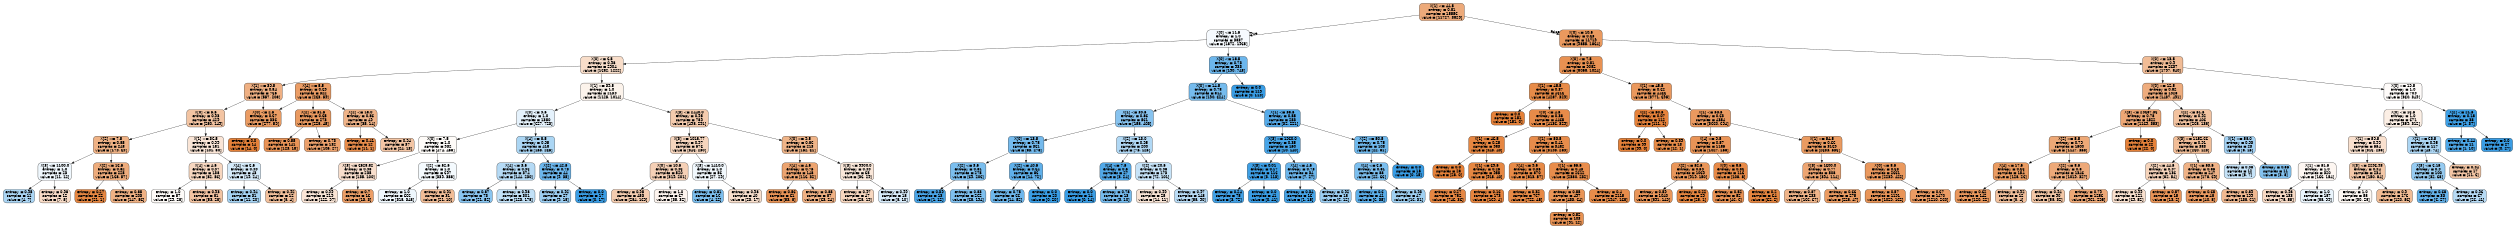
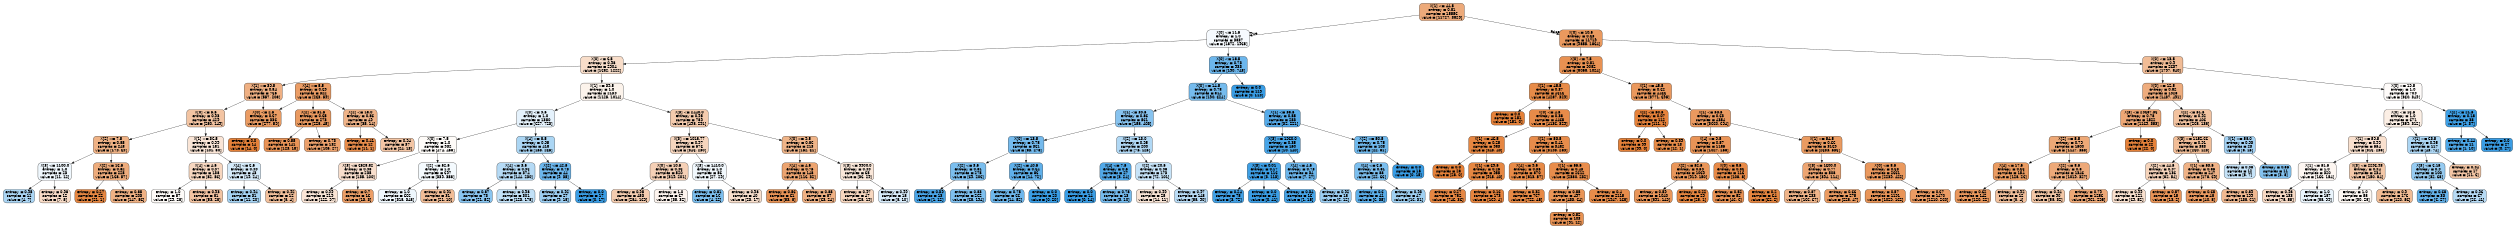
(1126, 157) -> none
none -> (2343, 158)
(1300, 183) -> (1282, 184)
